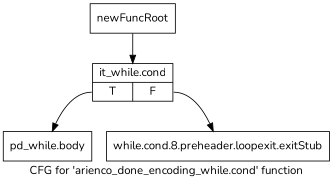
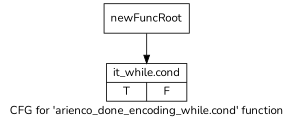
(48, 146) -> none
(218, 146) -> none
